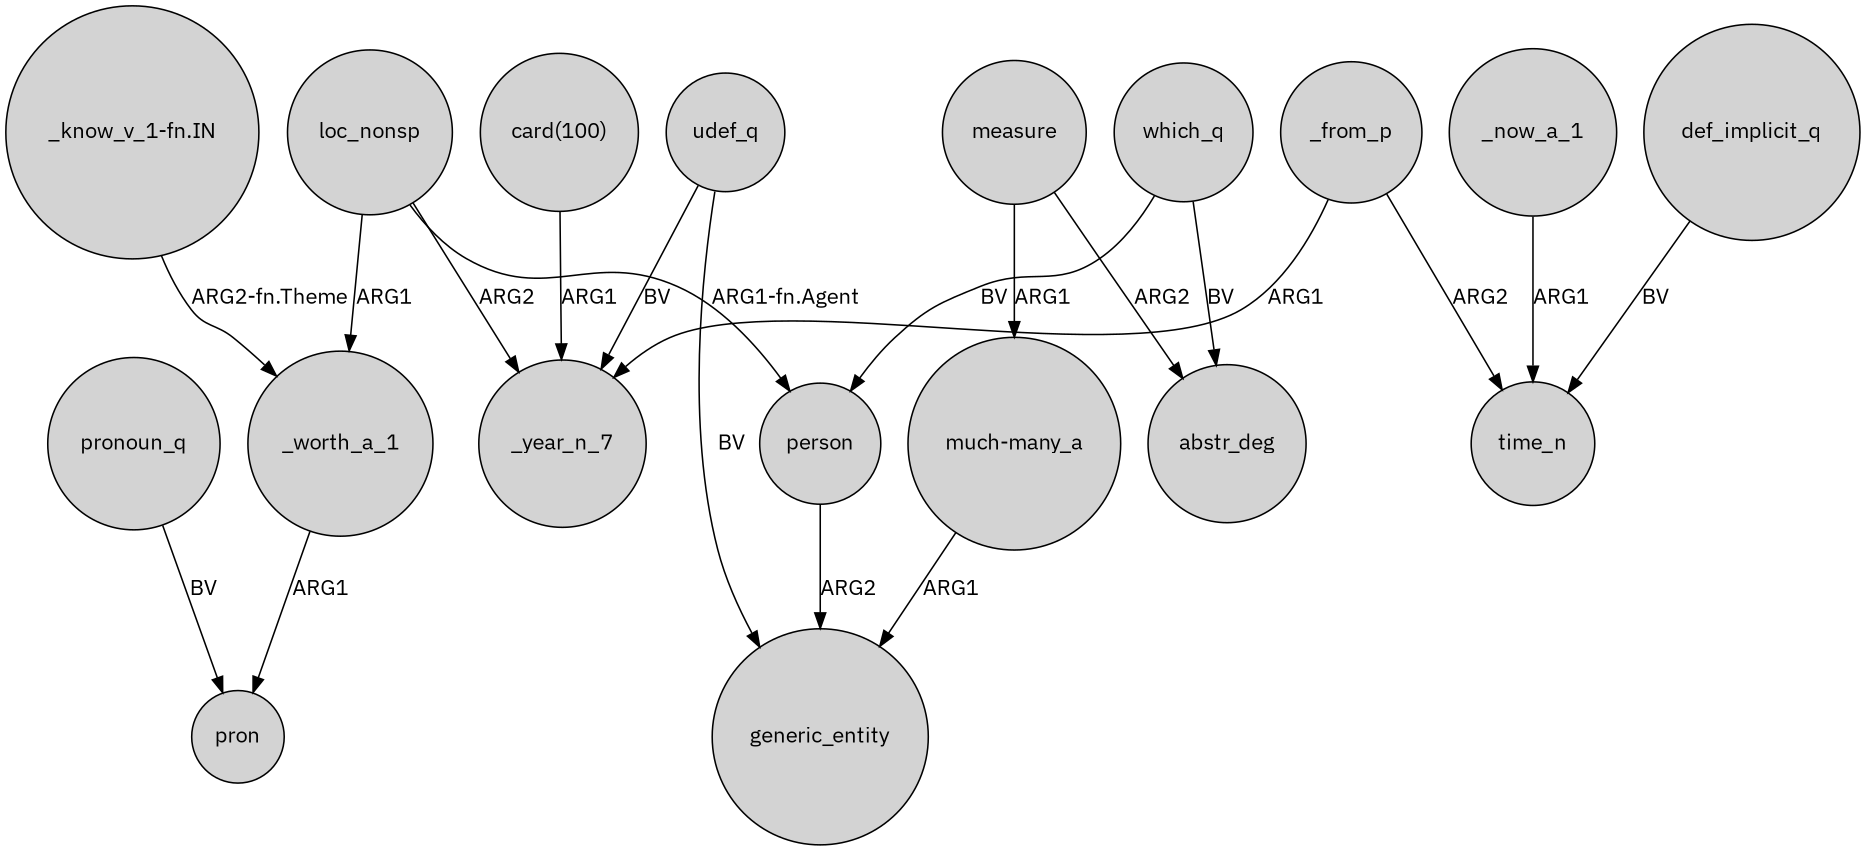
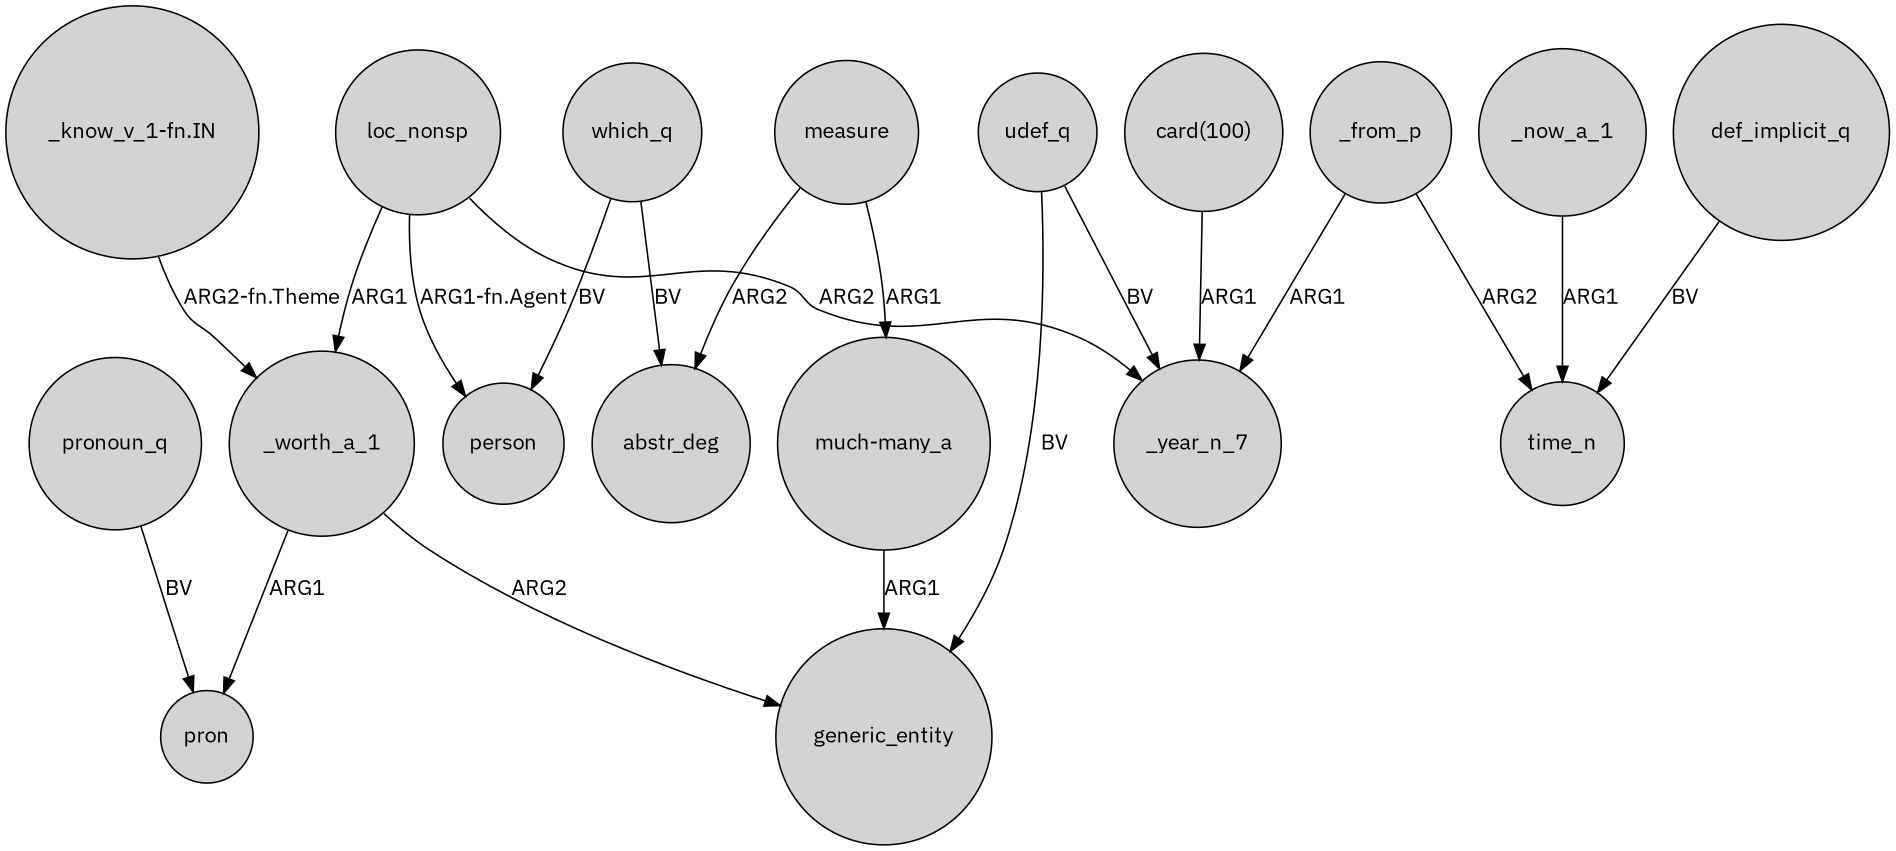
(820, 559) -> (566, 624)
